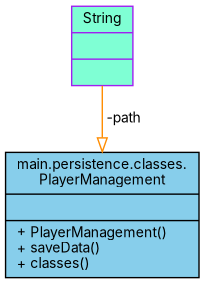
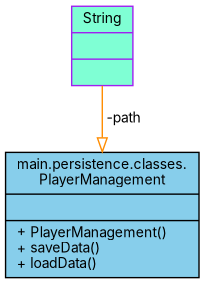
(54, 264) -> (57, 264)
